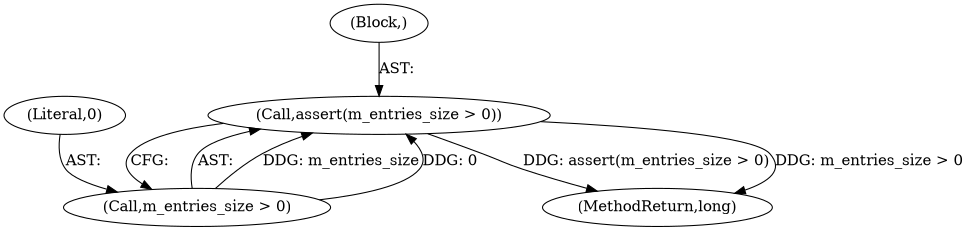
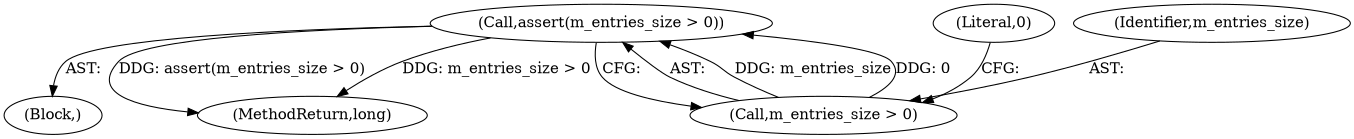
none -> (1212, 23)
(379, 64) -> (154, 41)
(86, 161) -> (1003, 69)
